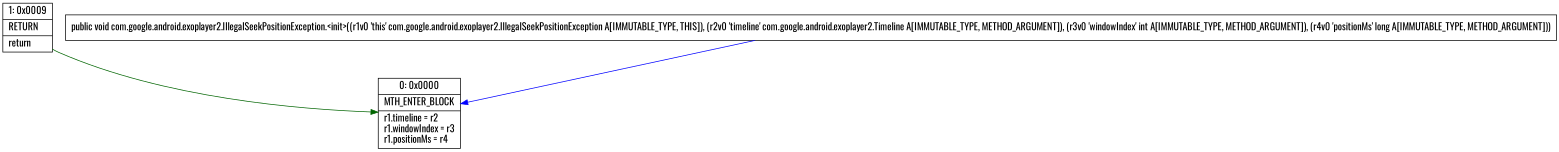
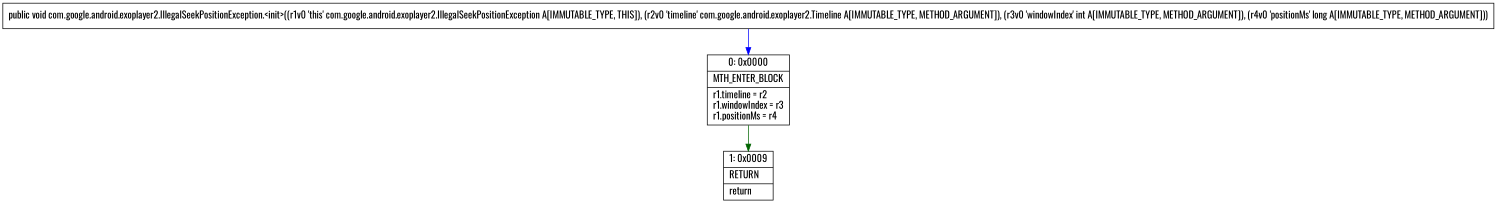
(209, 95) -> (748, 135)
